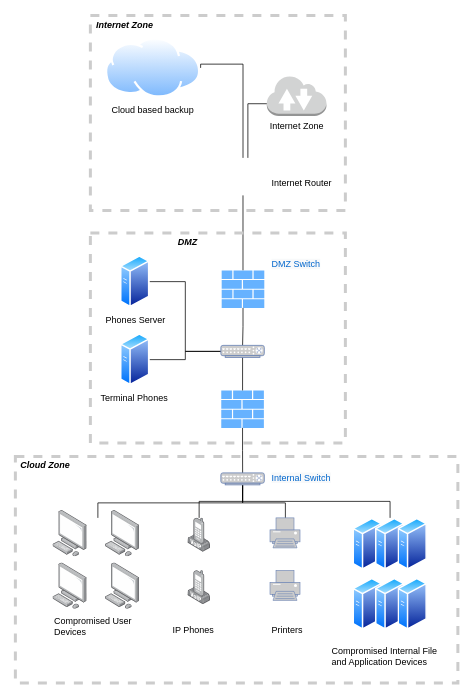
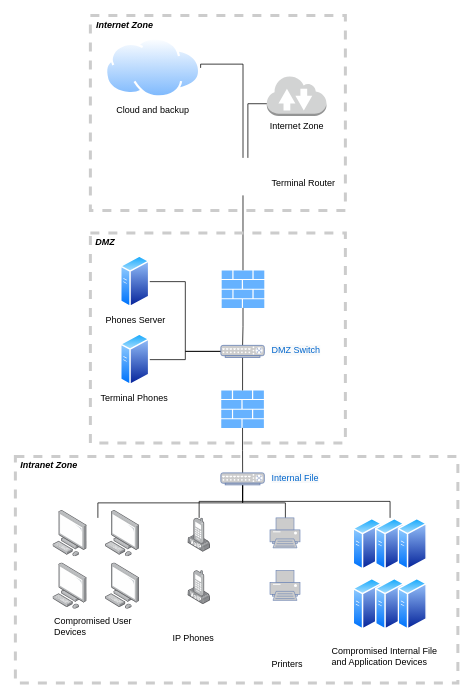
(153, 111) -> (153, 111)
(309, 184) -> (306, 184)
(192, 243) -> (109, 243)
(304, 265) -> (304, 351)
(43, 465) -> (52, 465)
(305, 484) -> (300, 478)
(198, 630) -> (198, 638)
(293, 630) -> (293, 664)
